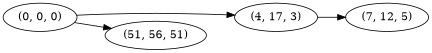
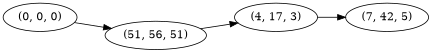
(152, 13) -> (215, 26)
(387, 17) -> (387, 17)
